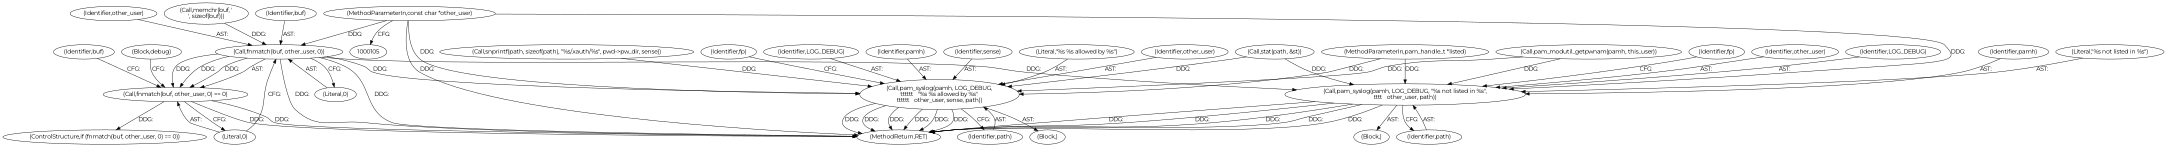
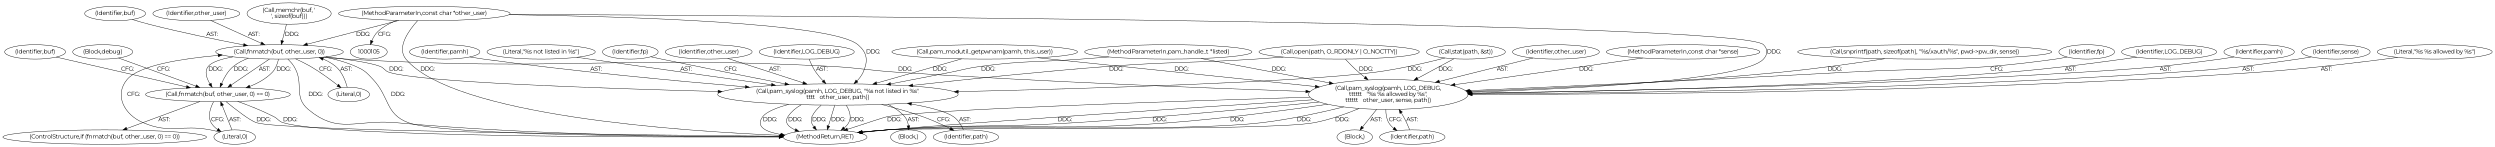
none -> (1339, 52)
none -> (1683, 52)
(146, 120) -> (165, 120)
